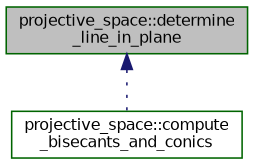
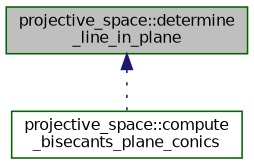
(127, 135) -> (127, 135)
